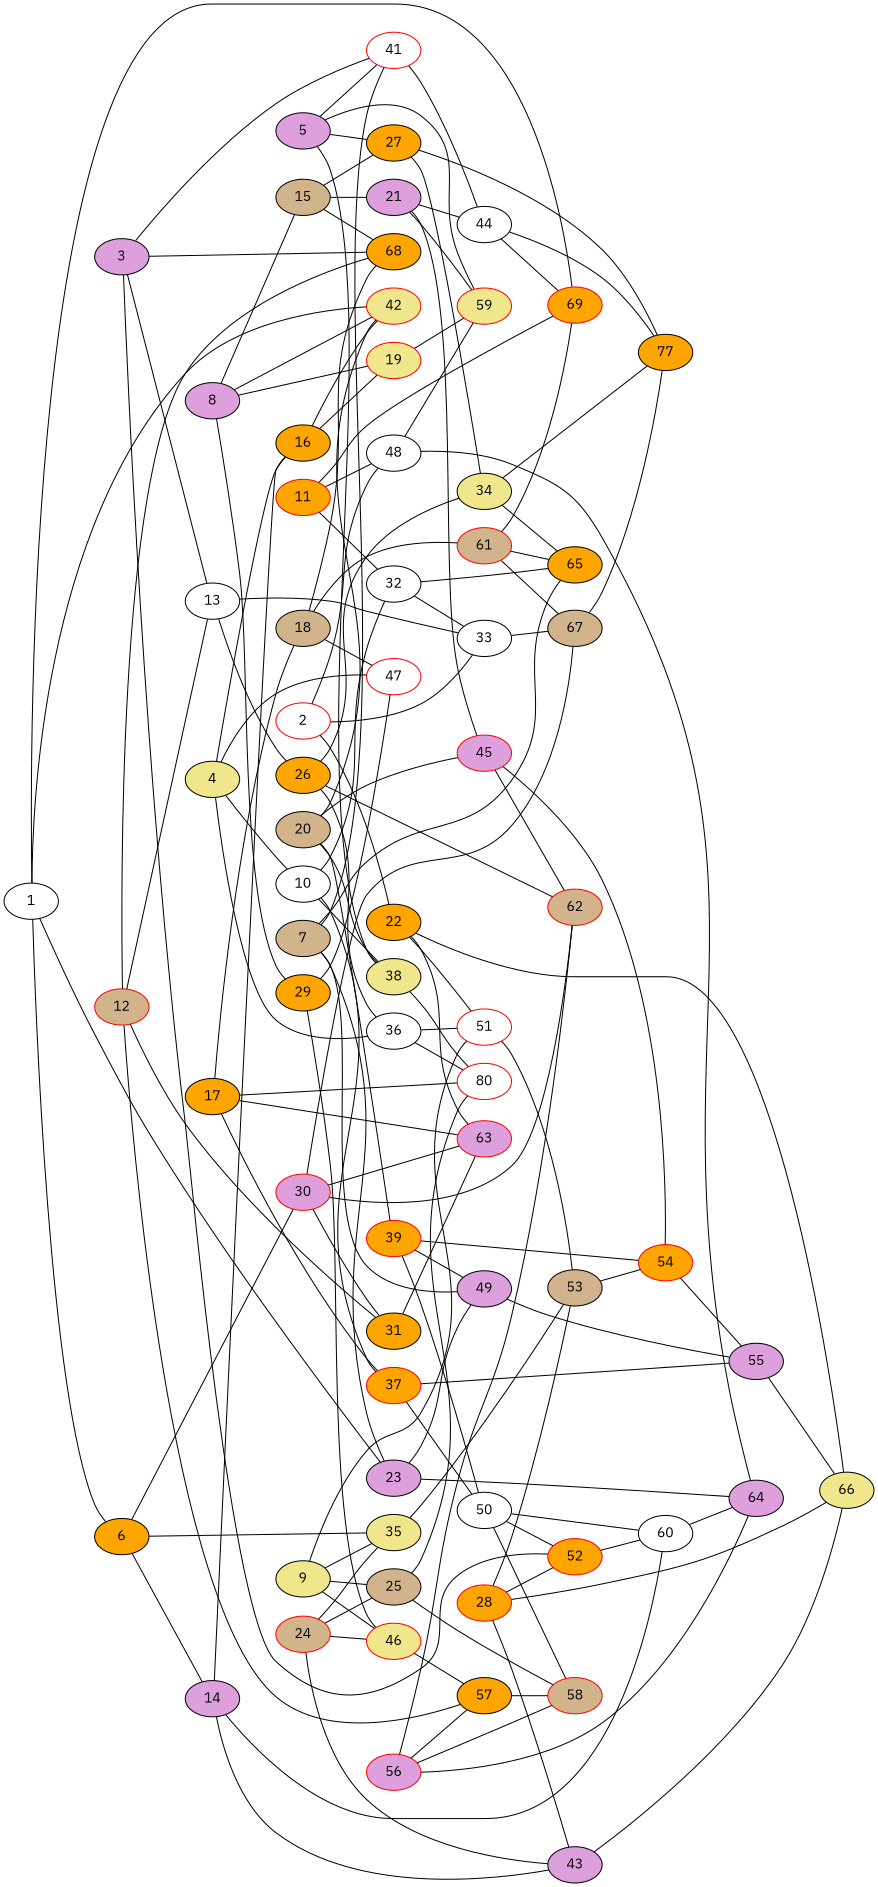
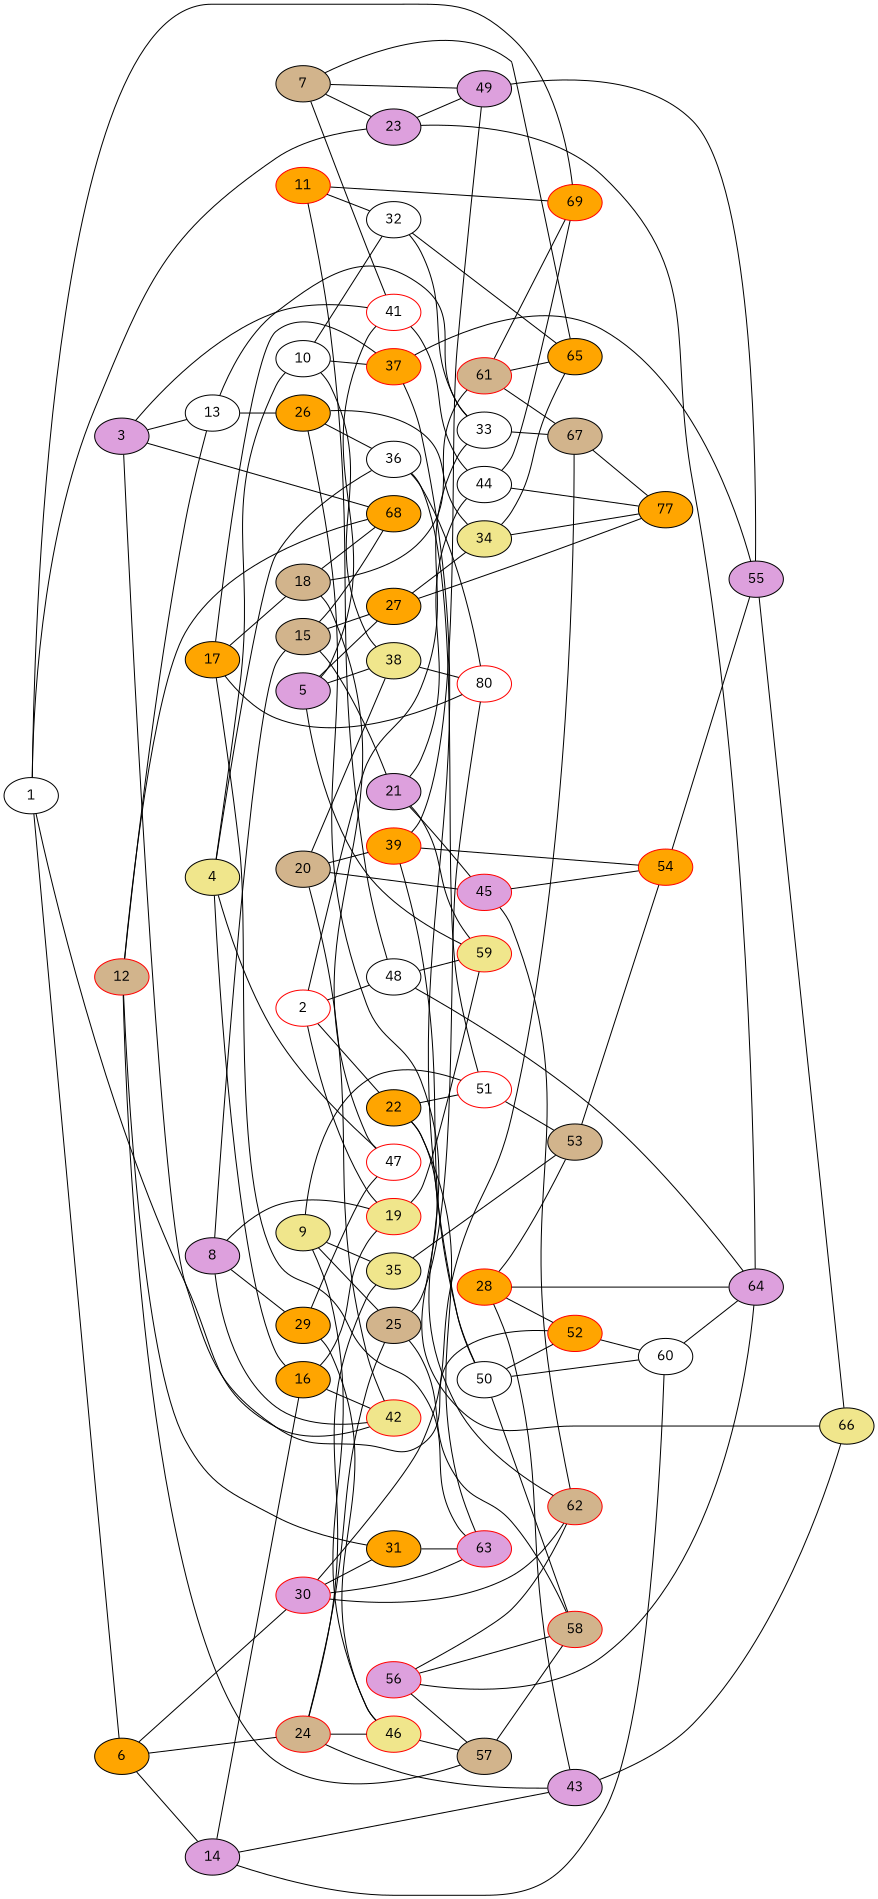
none -> (337, 1127)
(258, 1535) -> (213, 1745)
(674, 1568) -> (620, 1287)
(484, 1696) -> (484, 1756)
